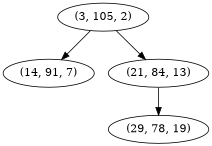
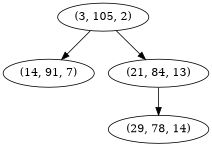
(159, 129) -> (159, 129)
